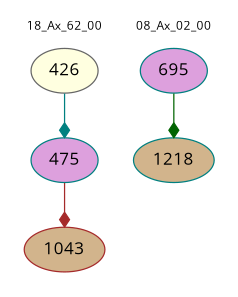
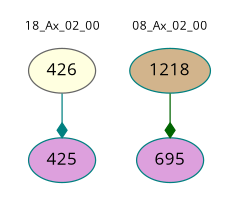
(65, 27) -> (63, 27)
(174, 108) -> (170, 108)
(65, 160) -> (62, 160)
(65, 250) -> none
